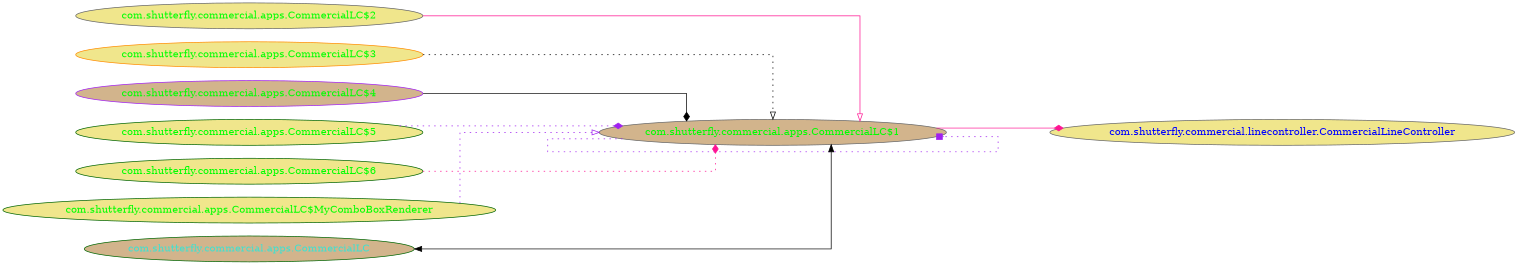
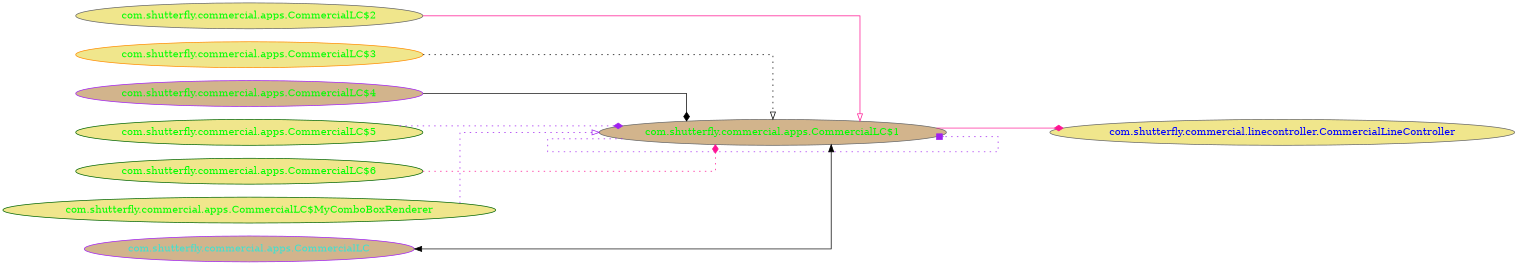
(249, 249) -> (249, 249)
